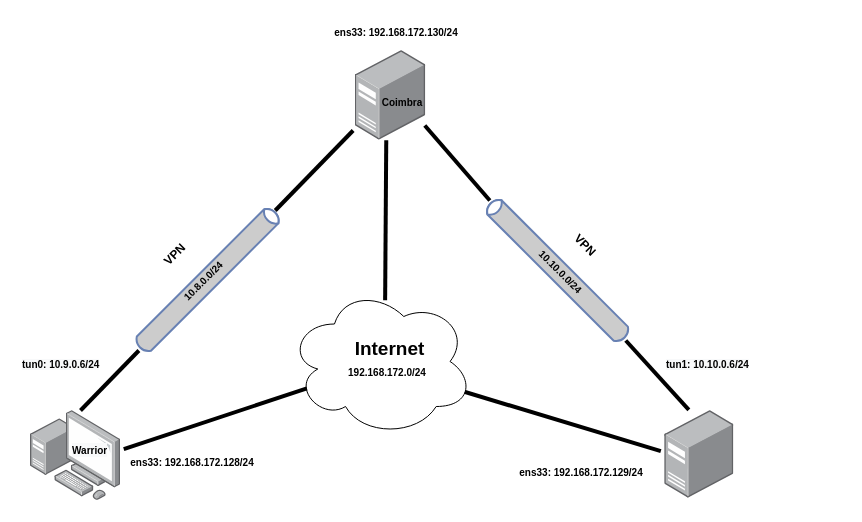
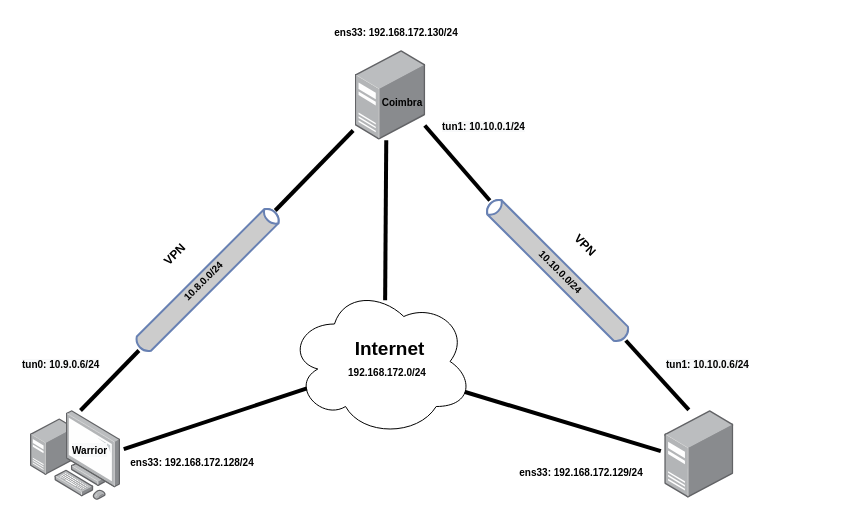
none -> (485, 128)
